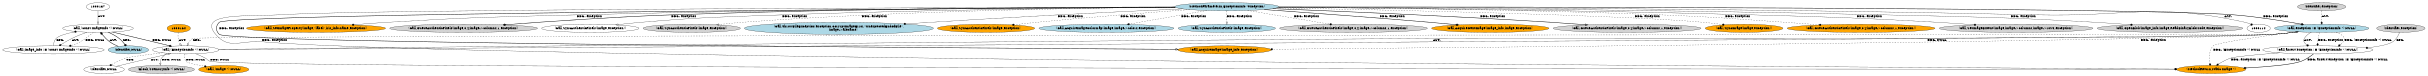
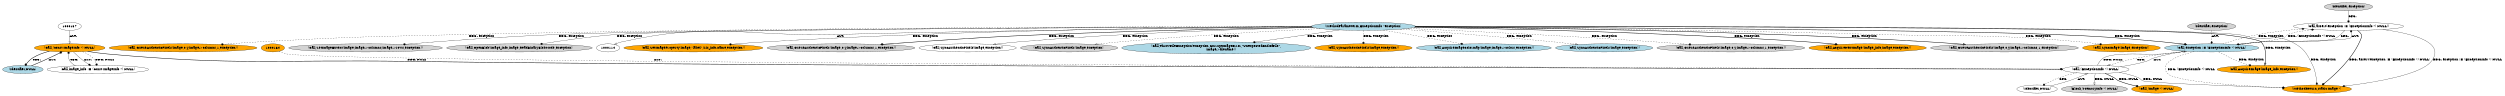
(1765, 10) -> (946, 32)
(98, 28) -> (70, 48)
none -> (2294, 42)
(191, 64) -> (2120, 81)
